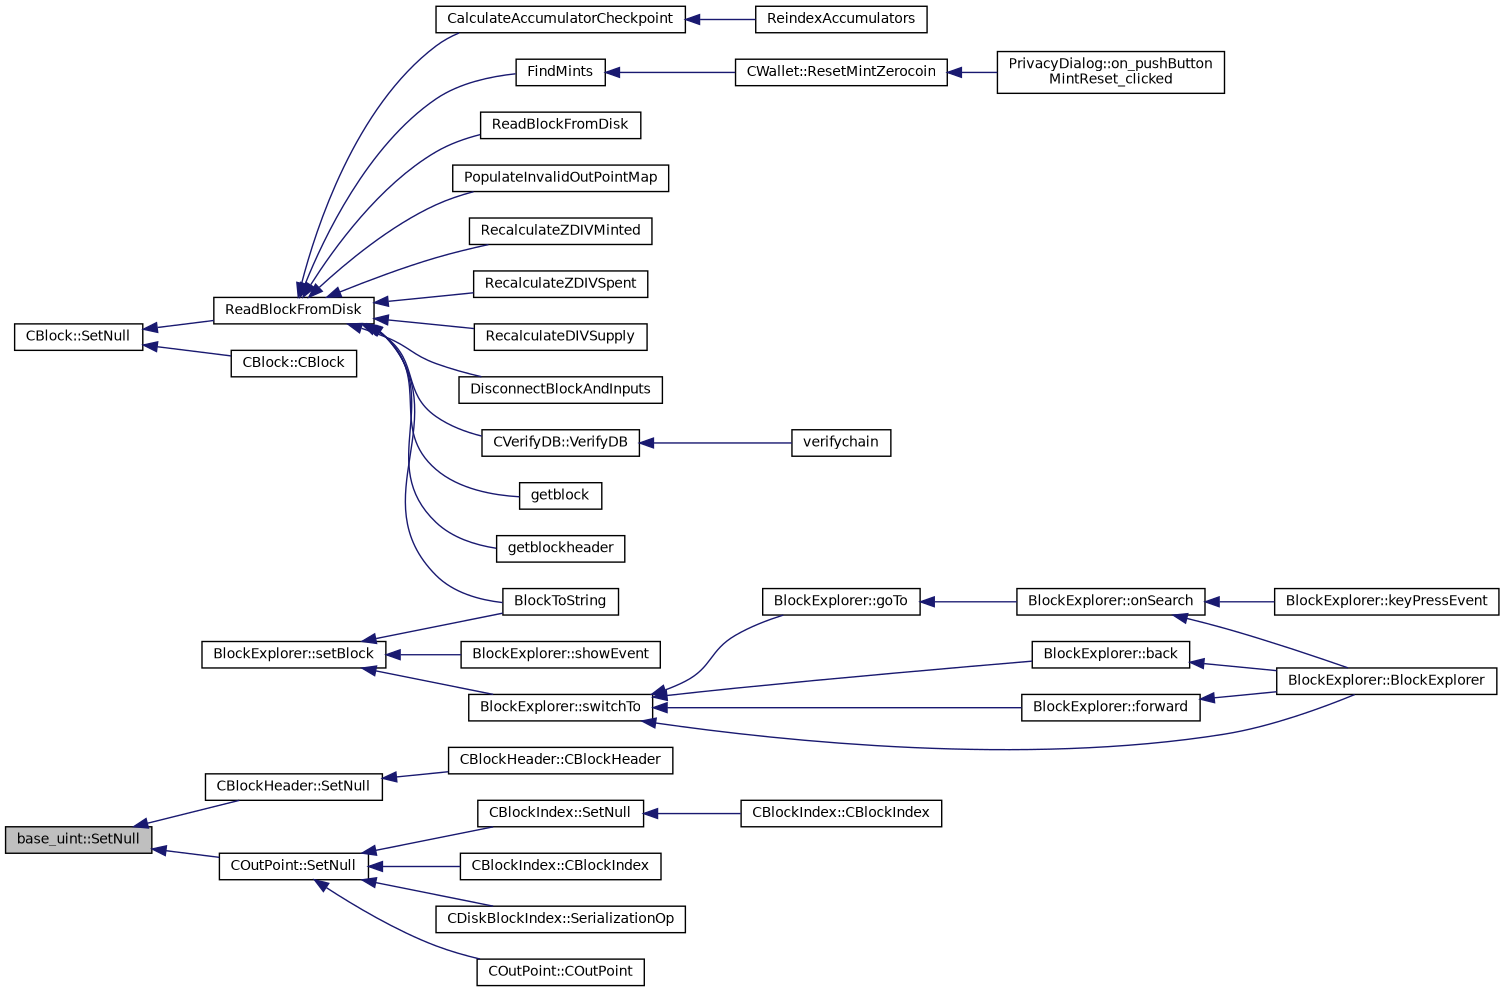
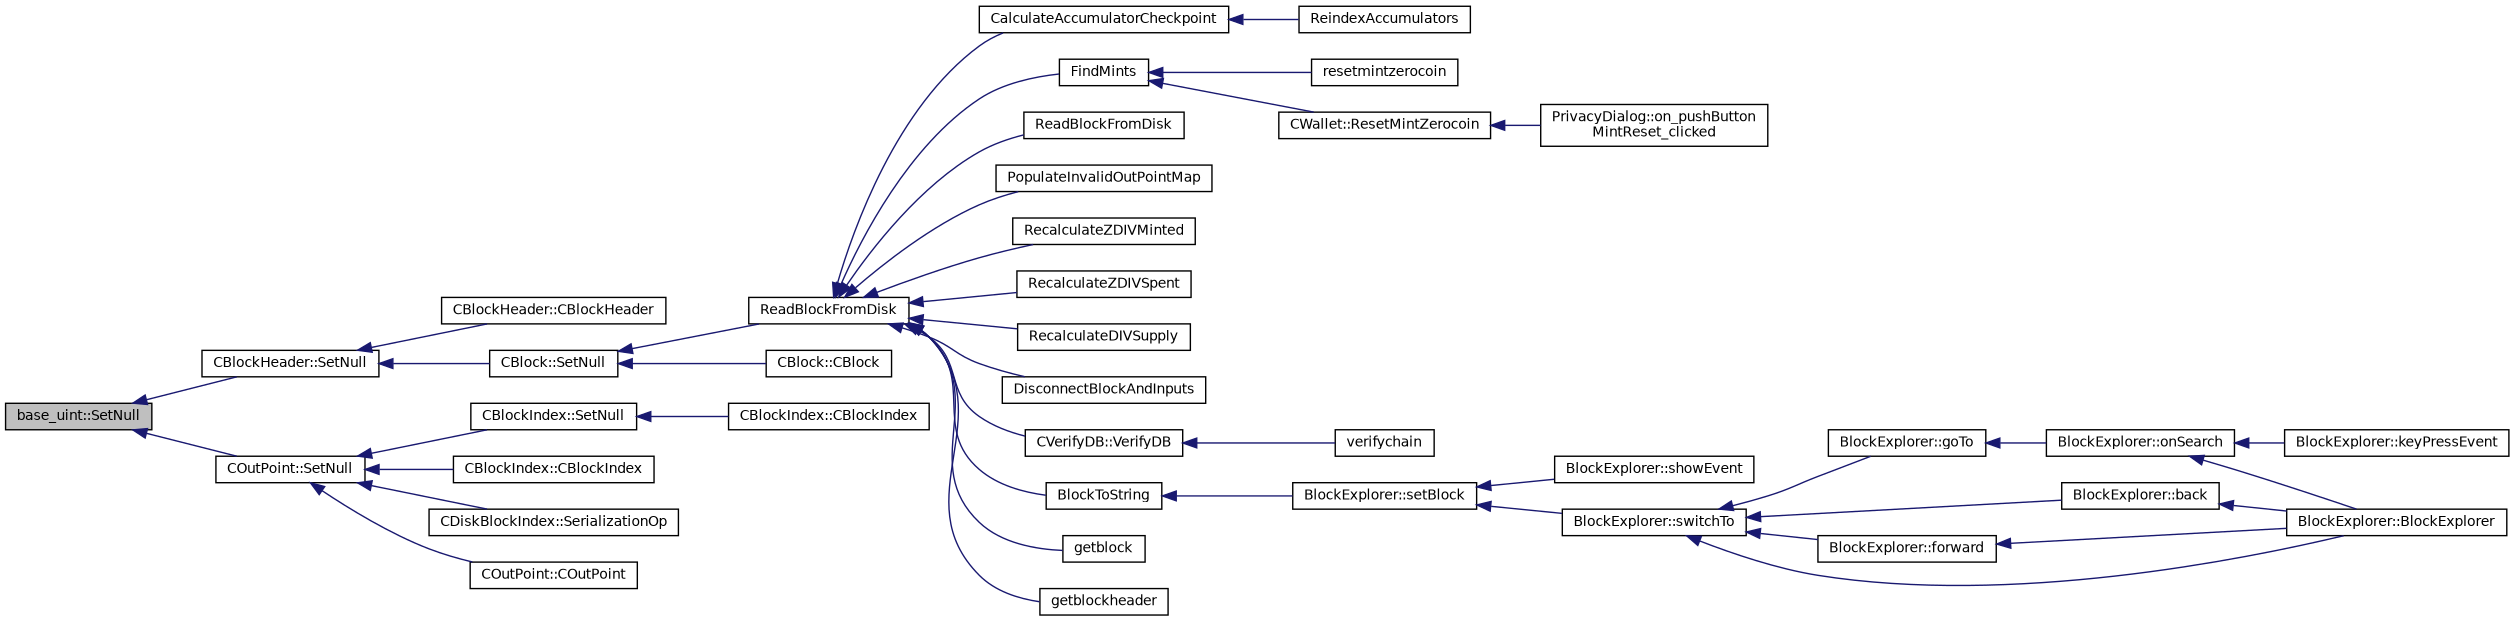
none -> (1385, 72)
none -> (441, 364)
(439, 626) -> (1234, 496)
